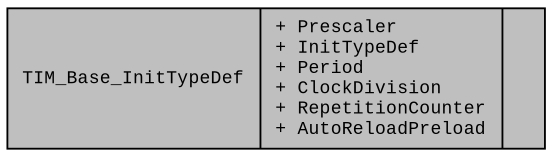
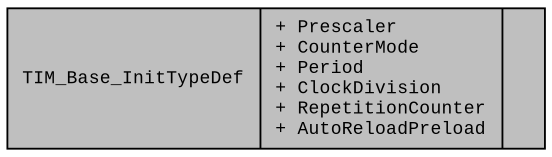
(348, 47) -> (348, 47)
